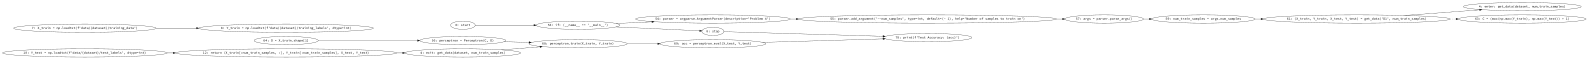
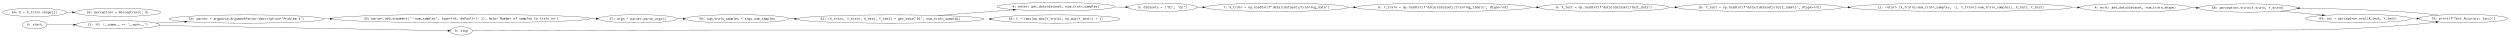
none -> (1163, 7)
none -> (1604, 7)
(517, 42) -> (2369, 10)
(463, 53) -> (2135, 8)
